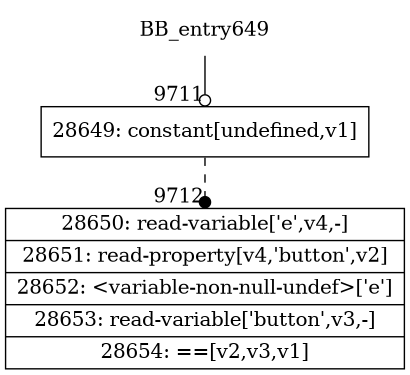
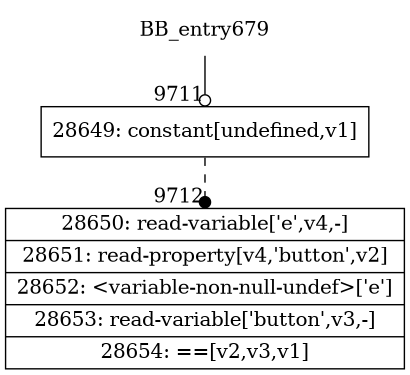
(205, 31) -> (205, 31)
